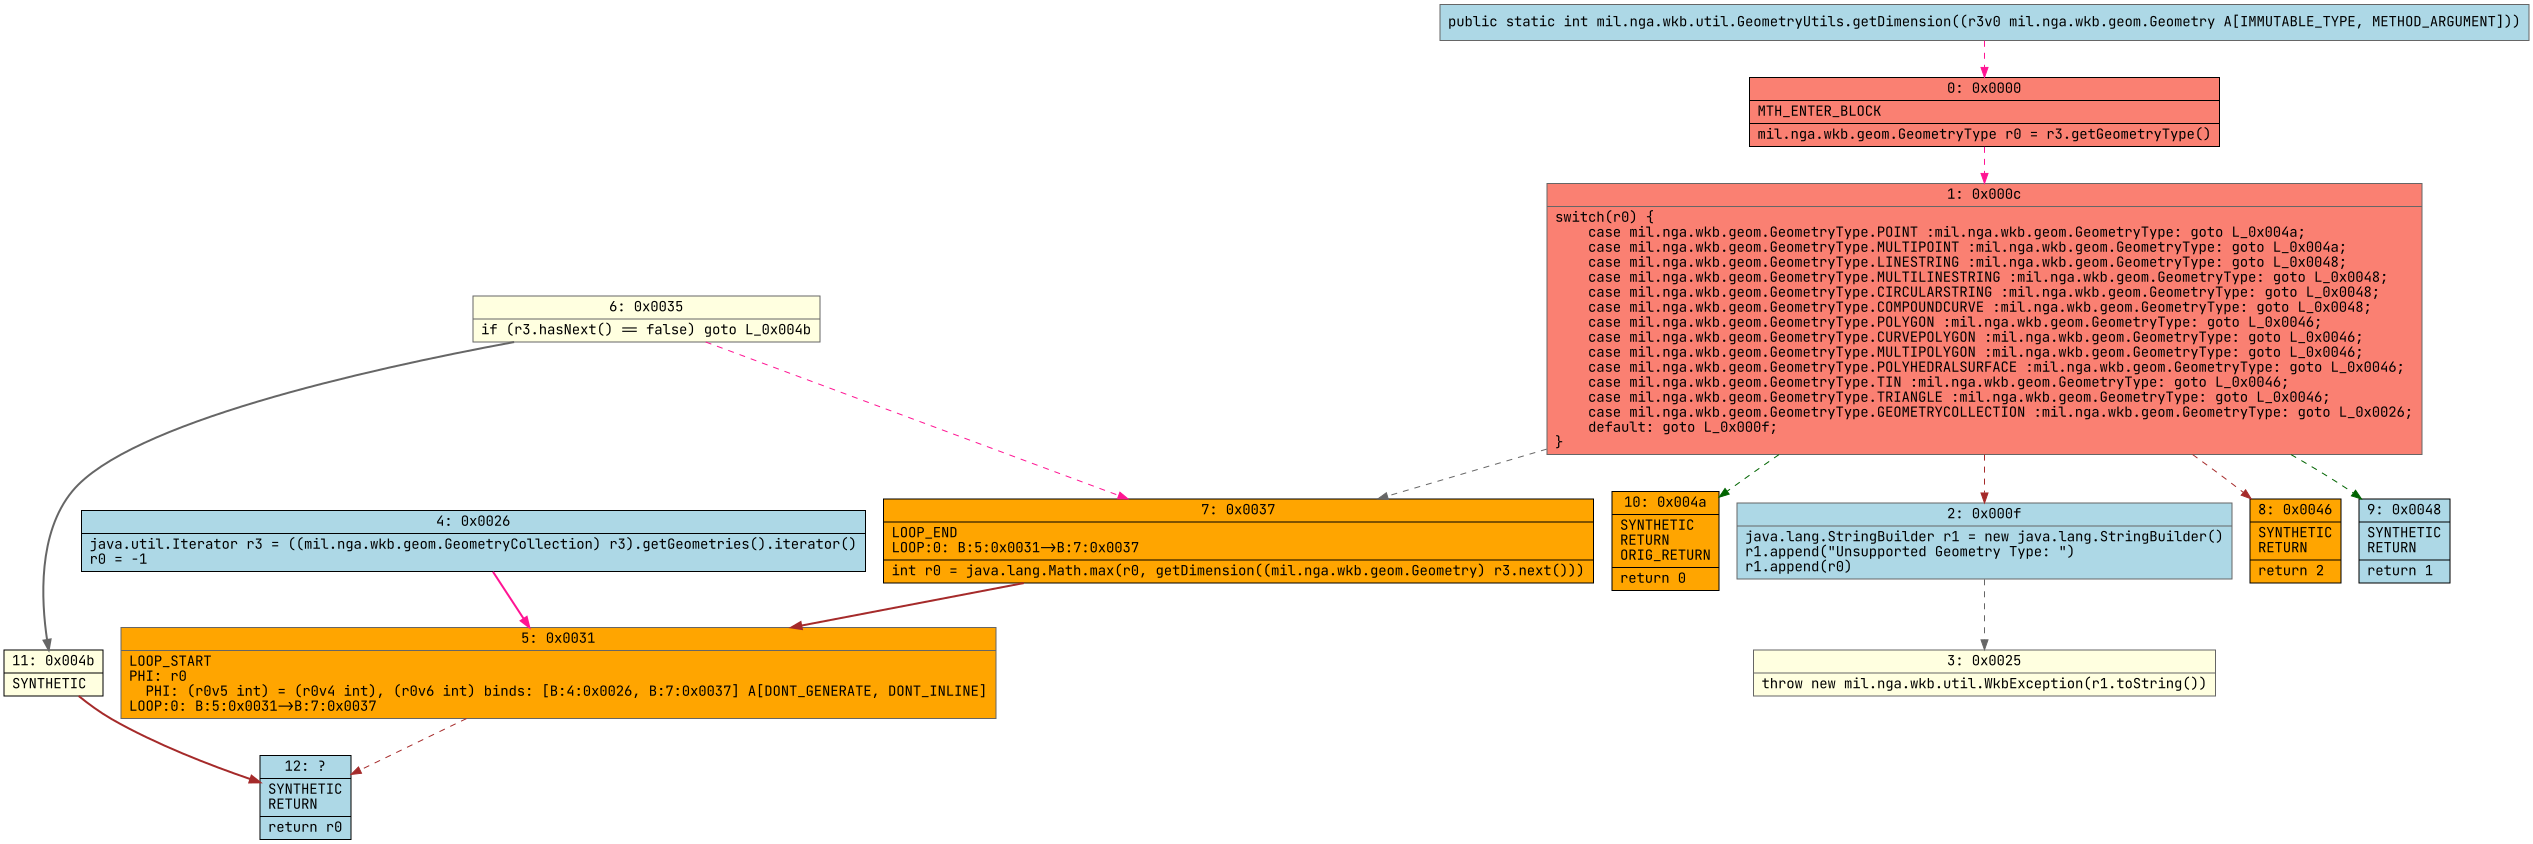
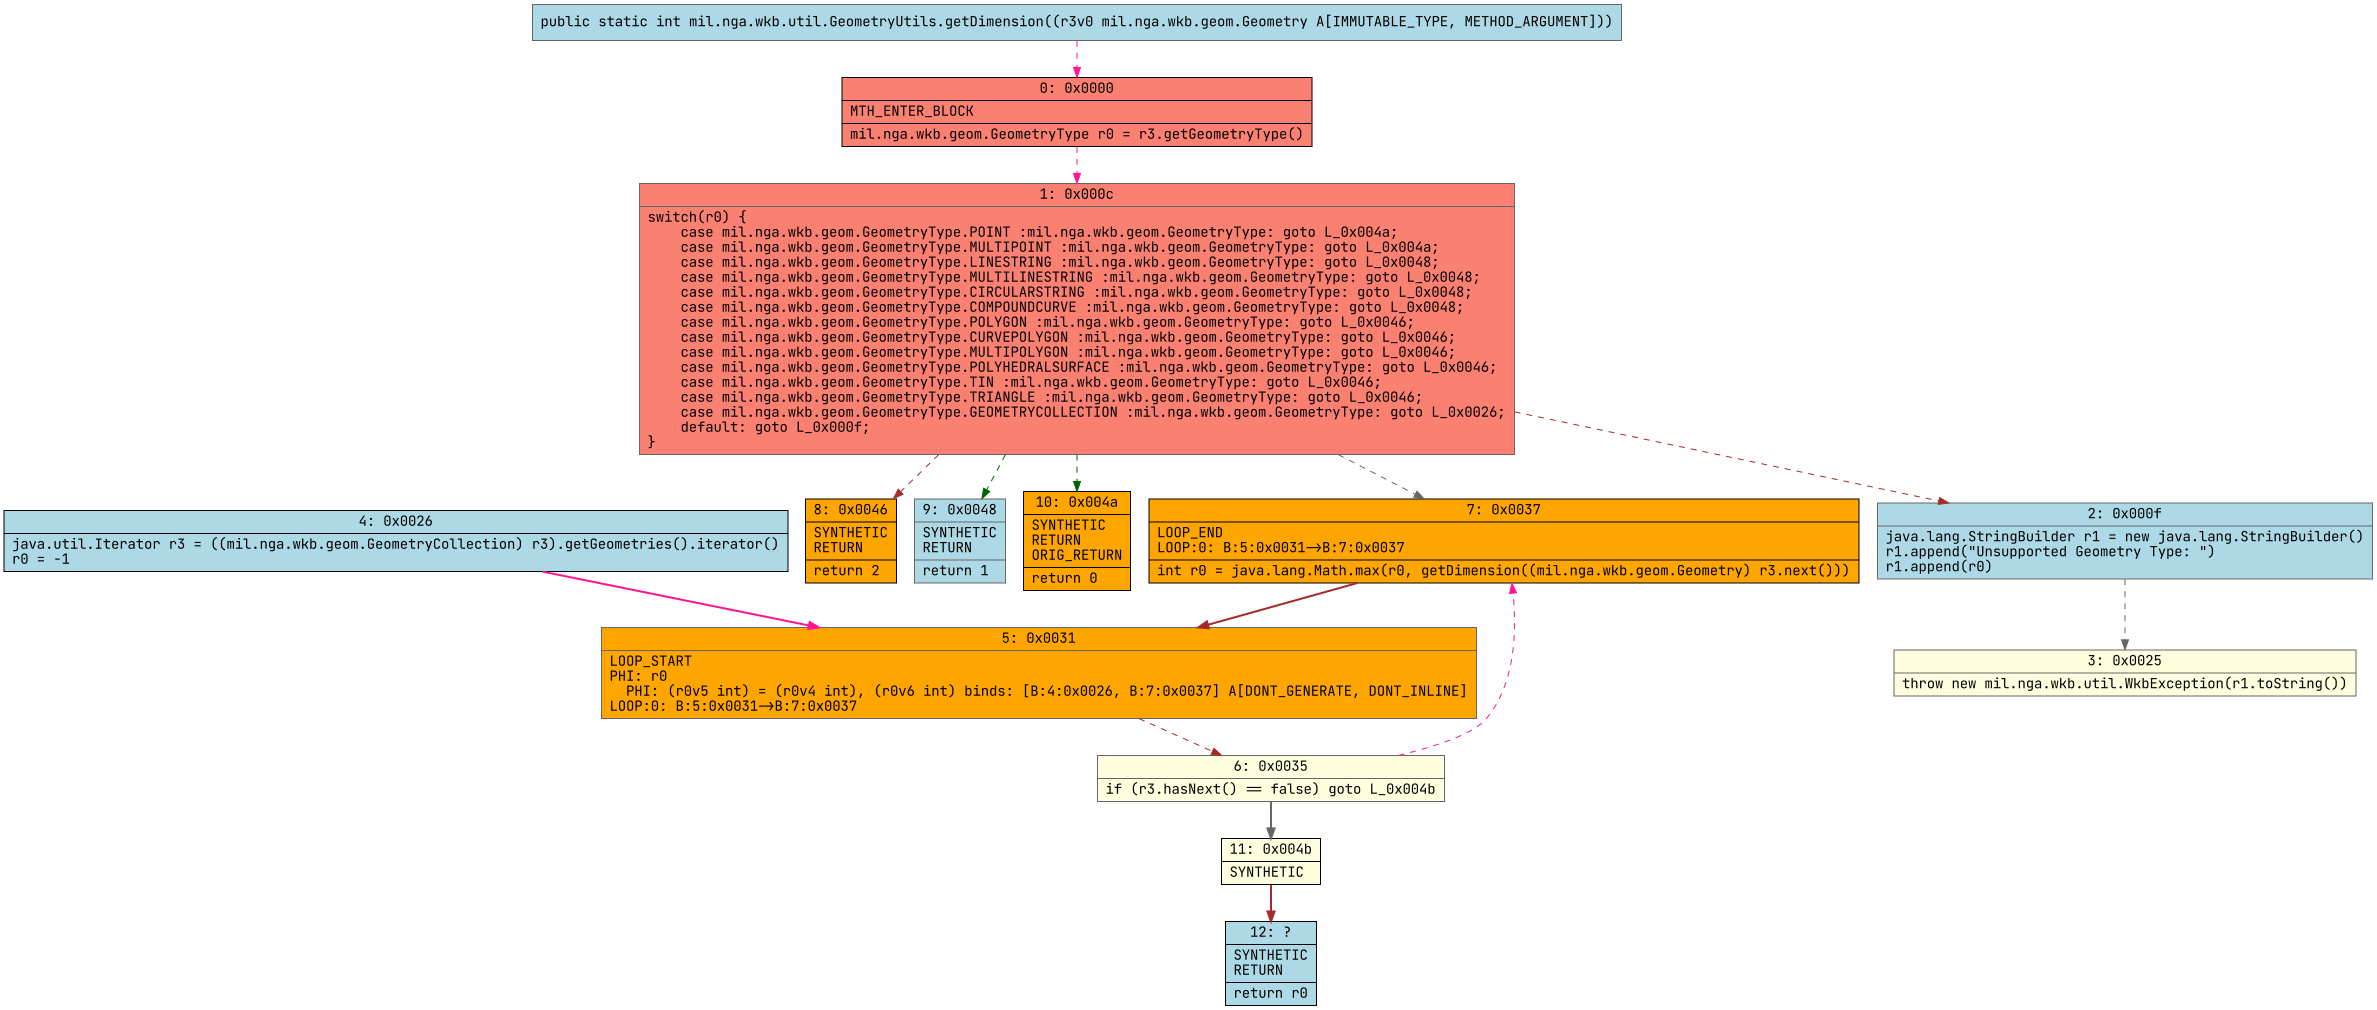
(2404, 541) -> (960, 541)
(413, 744) -> (1176, 735)
